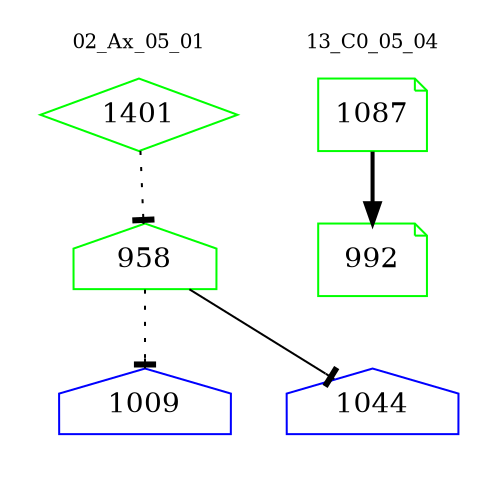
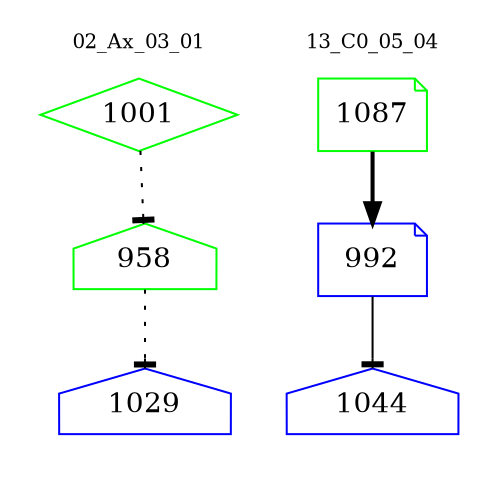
(139, 43) -> (139, 43)
(139, 115) -> (139, 115)
(373, 260) -> (373, 260)
(240, 321) -> (373, 327)
(145, 405) -> (145, 405)
